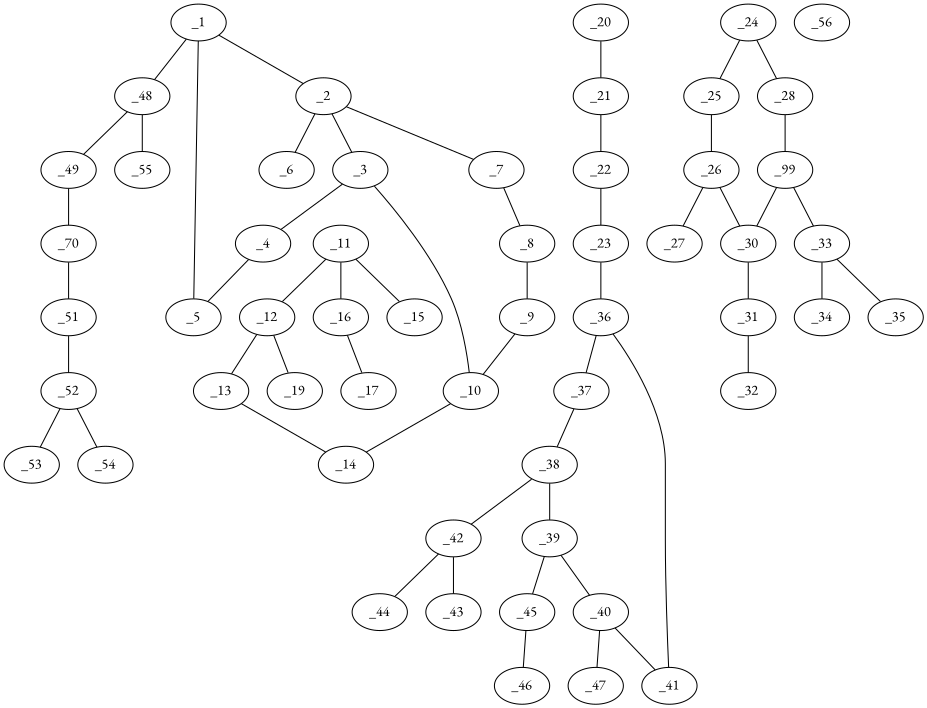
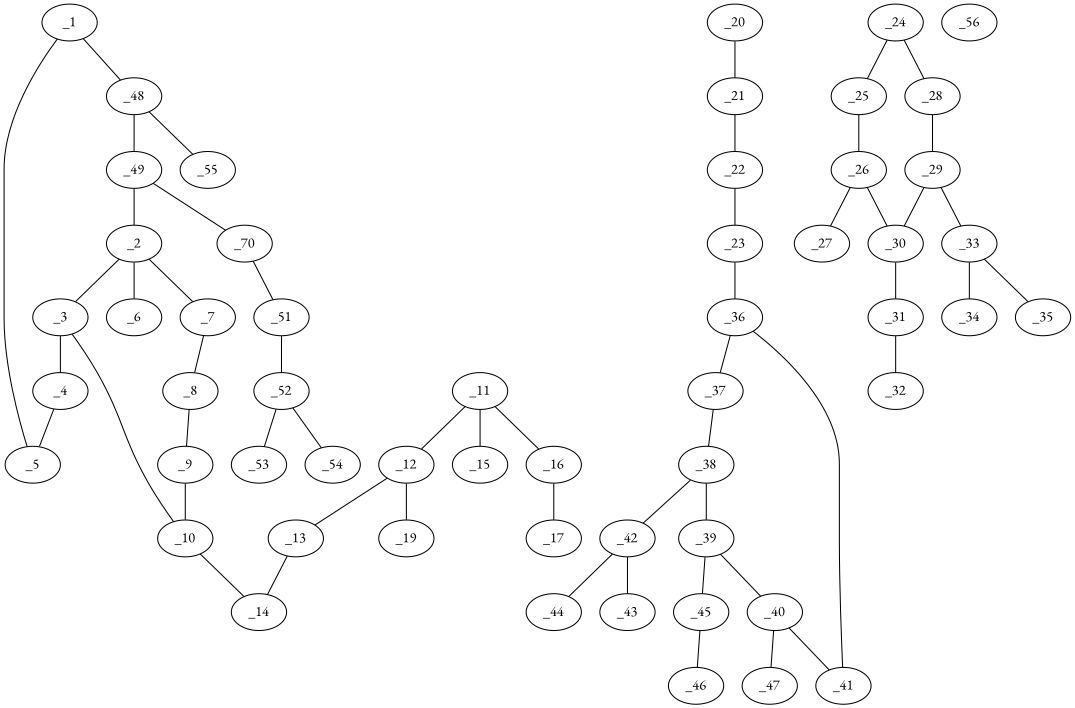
(261, 59) -> (134, 207)
(785, 170) -> (933, 170)
